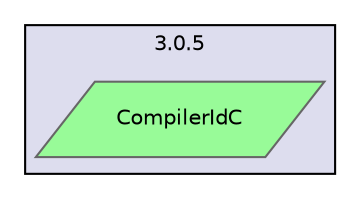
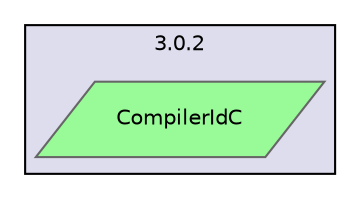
(180, 45) -> (180, 45)
